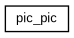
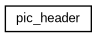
(37, 19) -> (48, 19)
